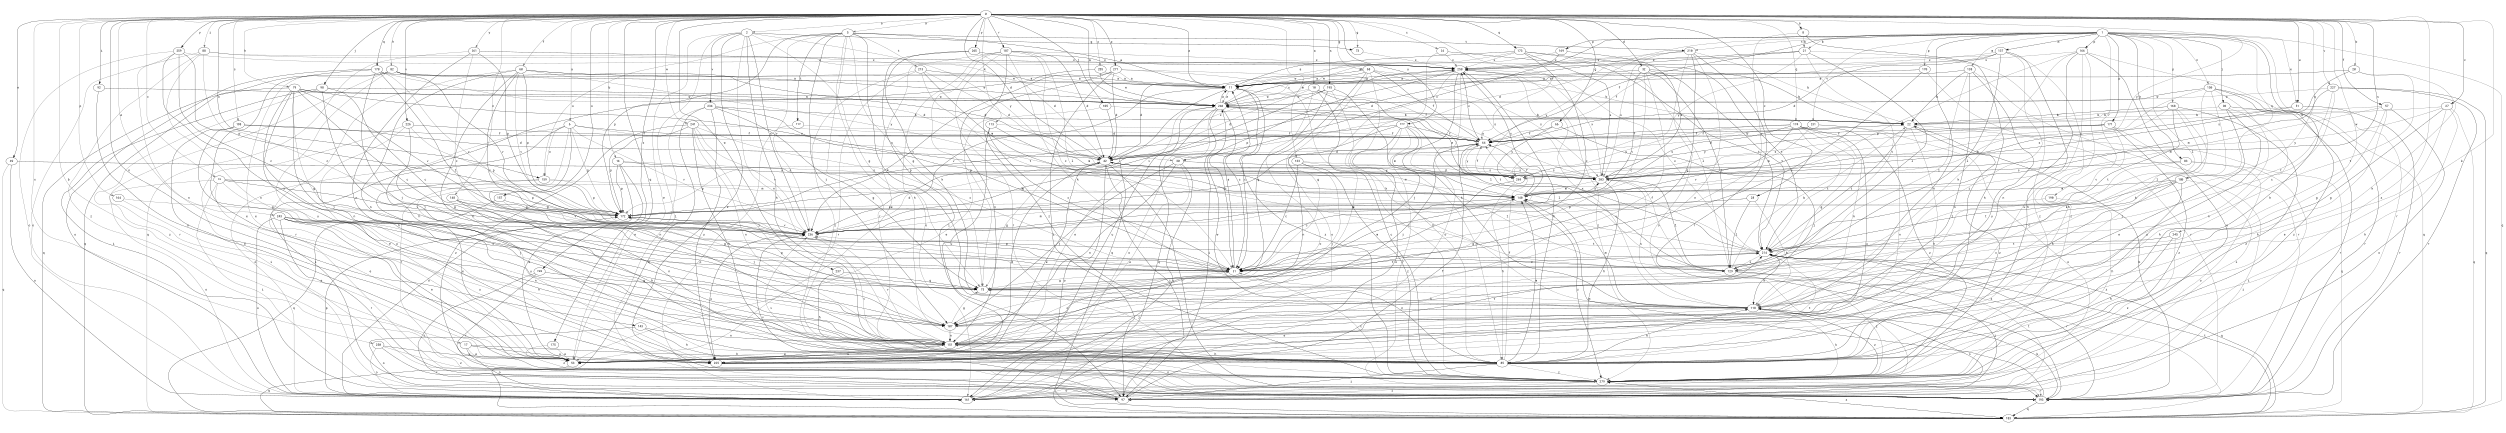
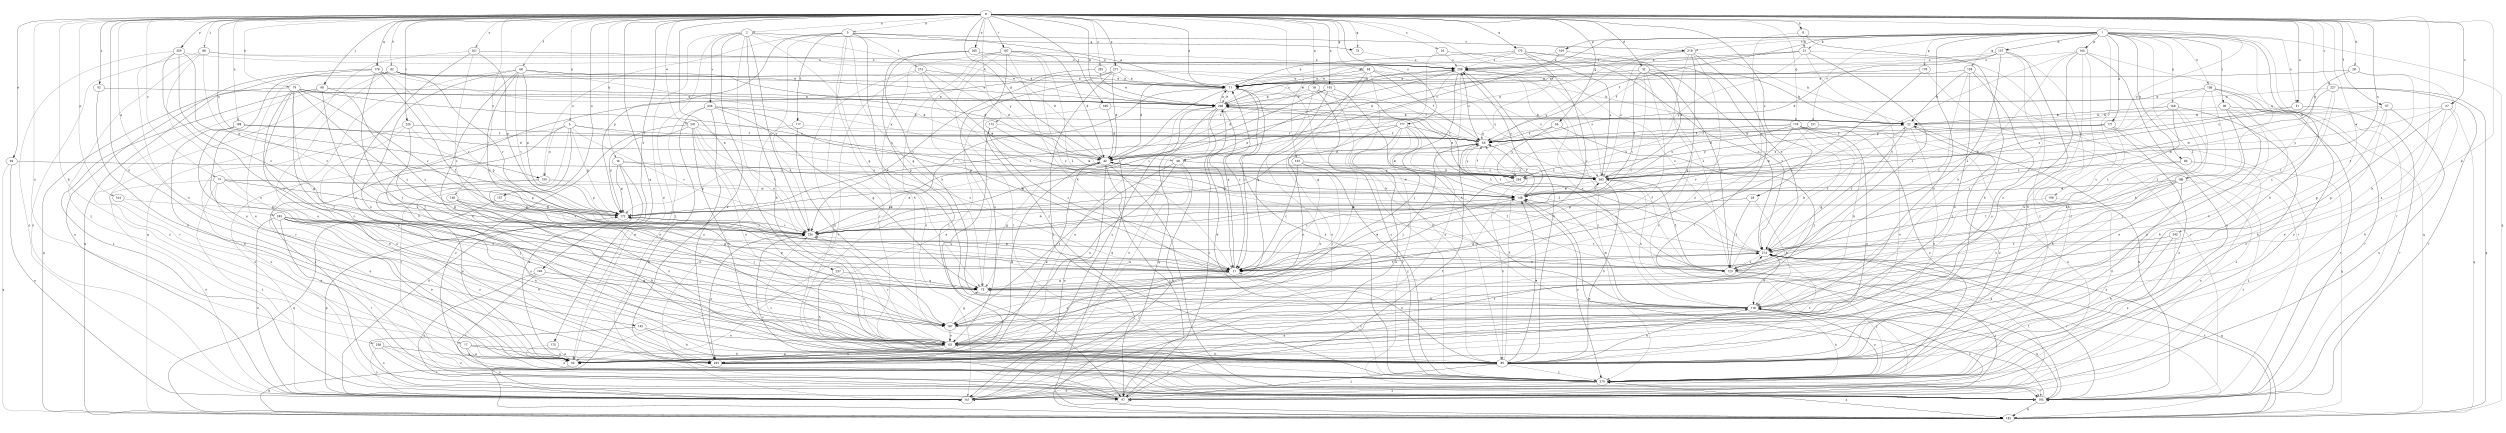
(825, 184) -> (841, 237)
